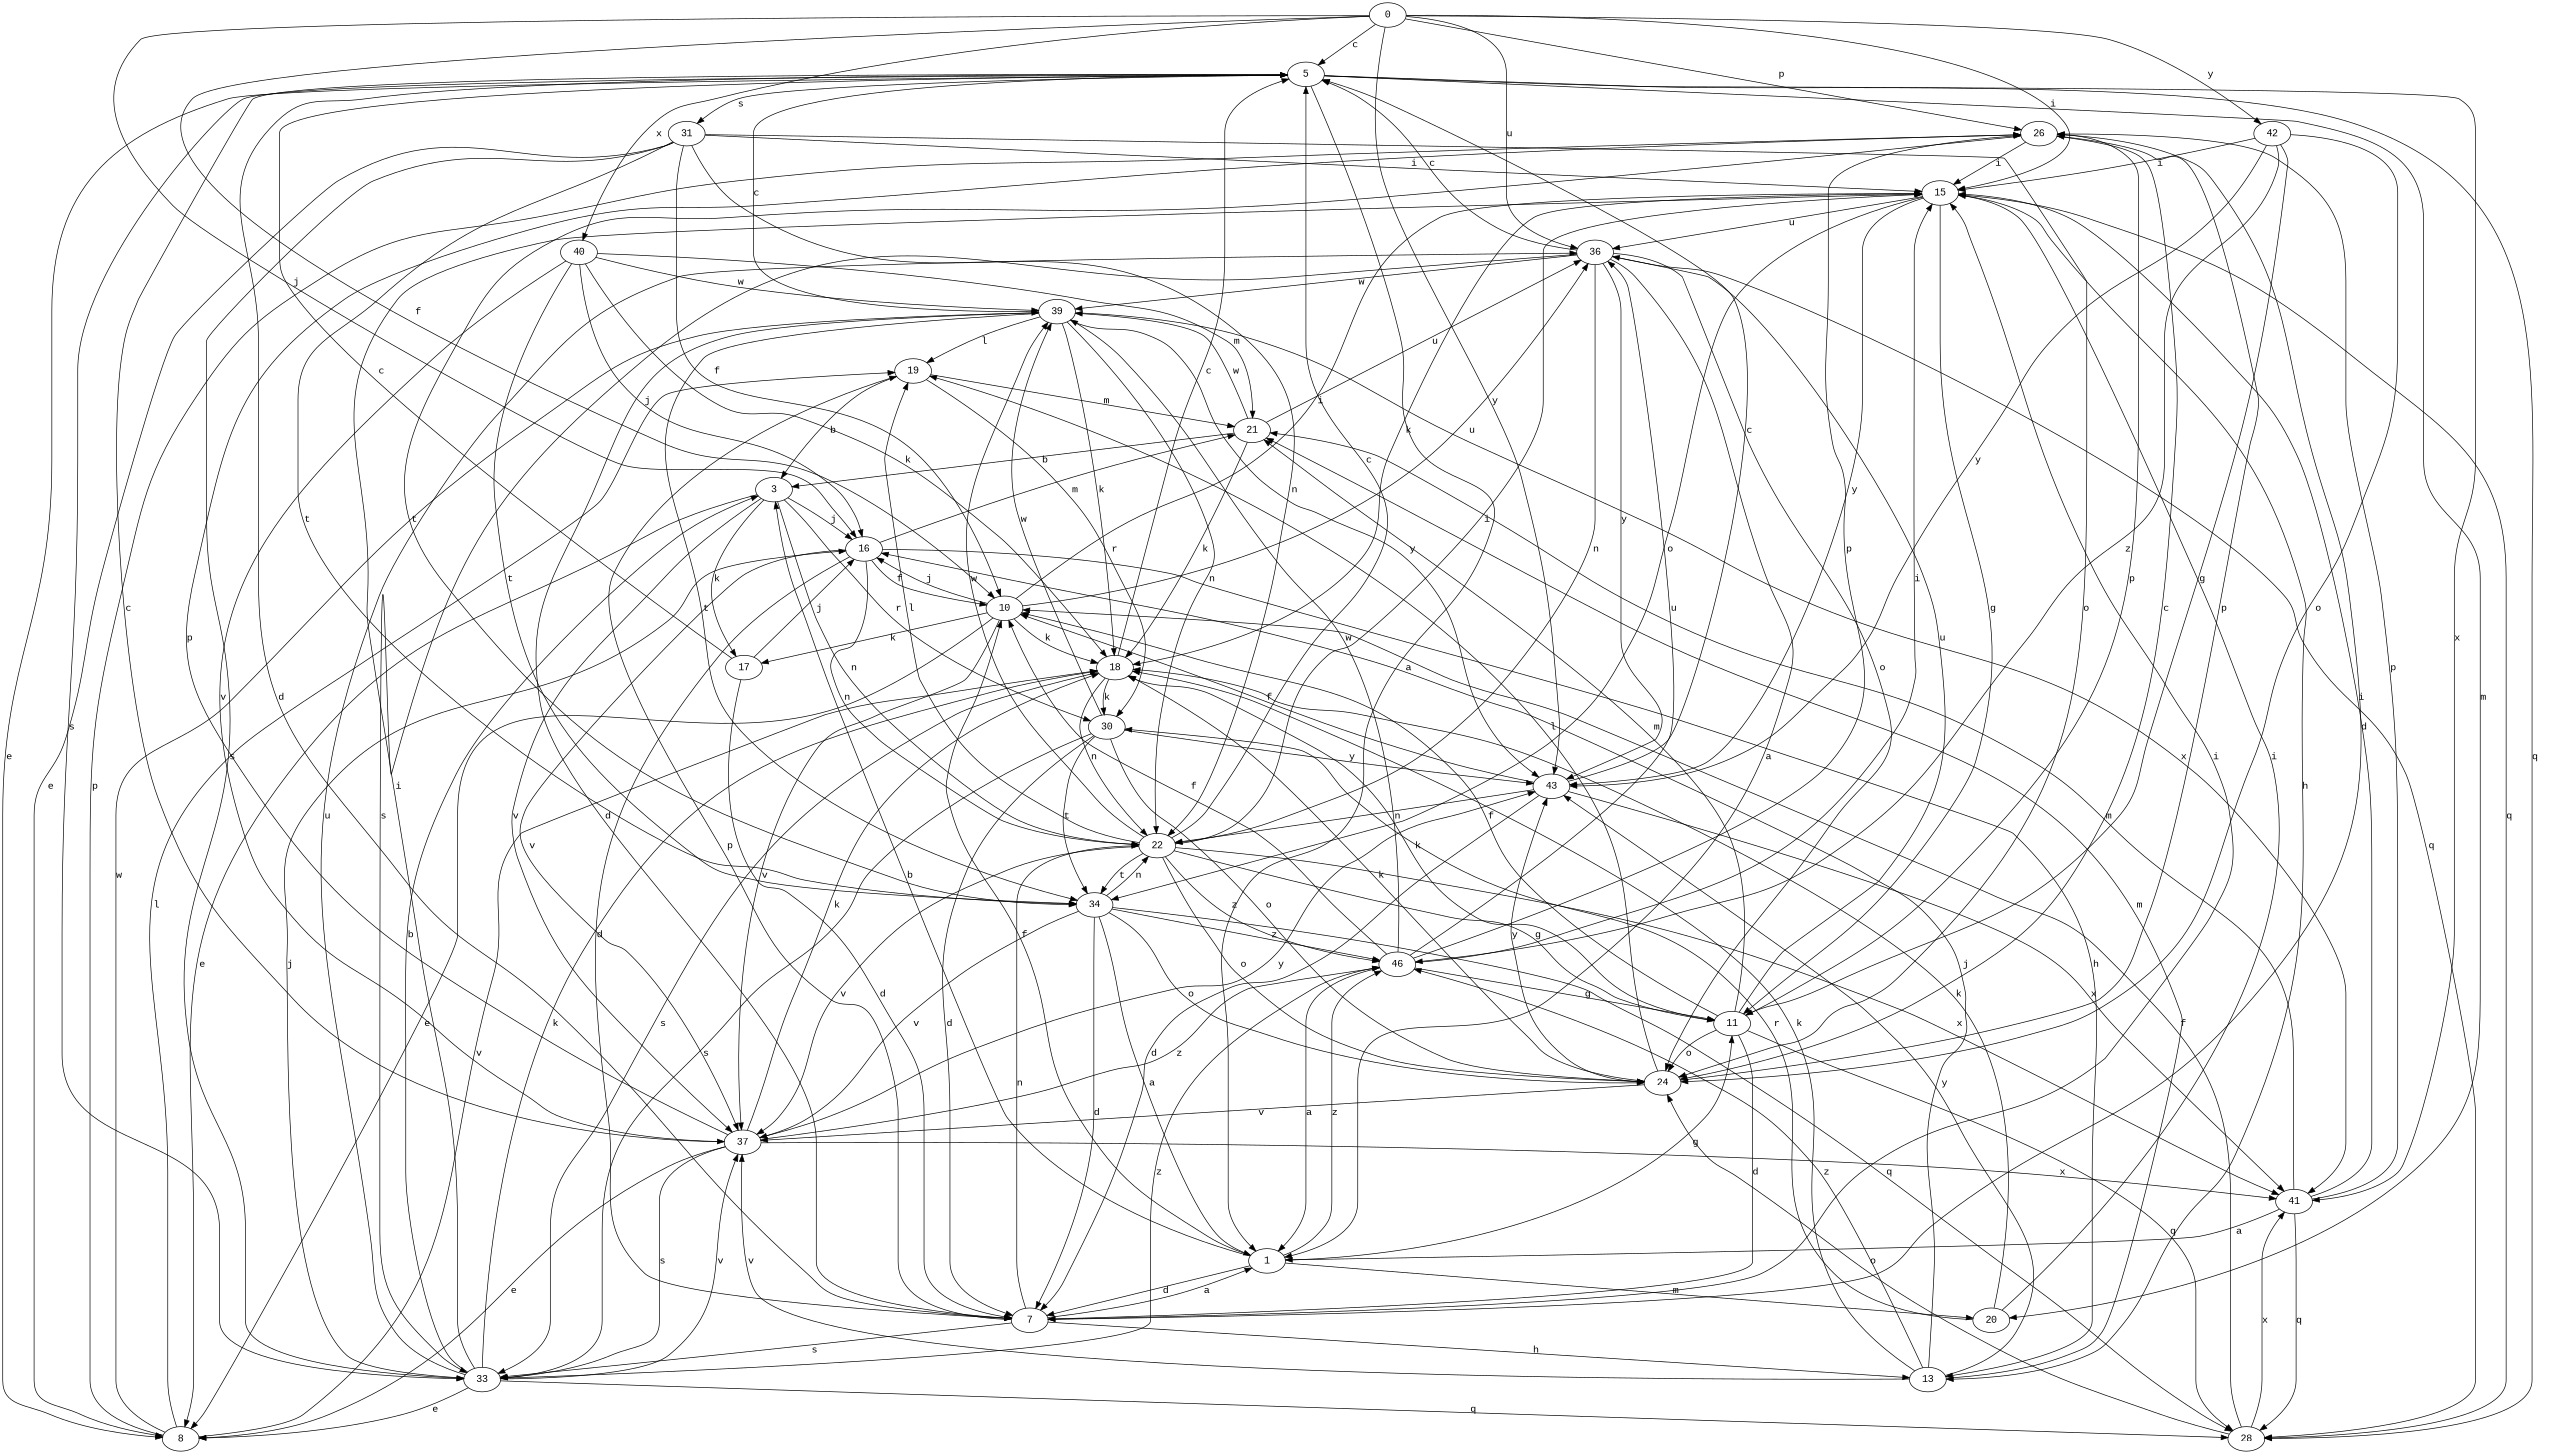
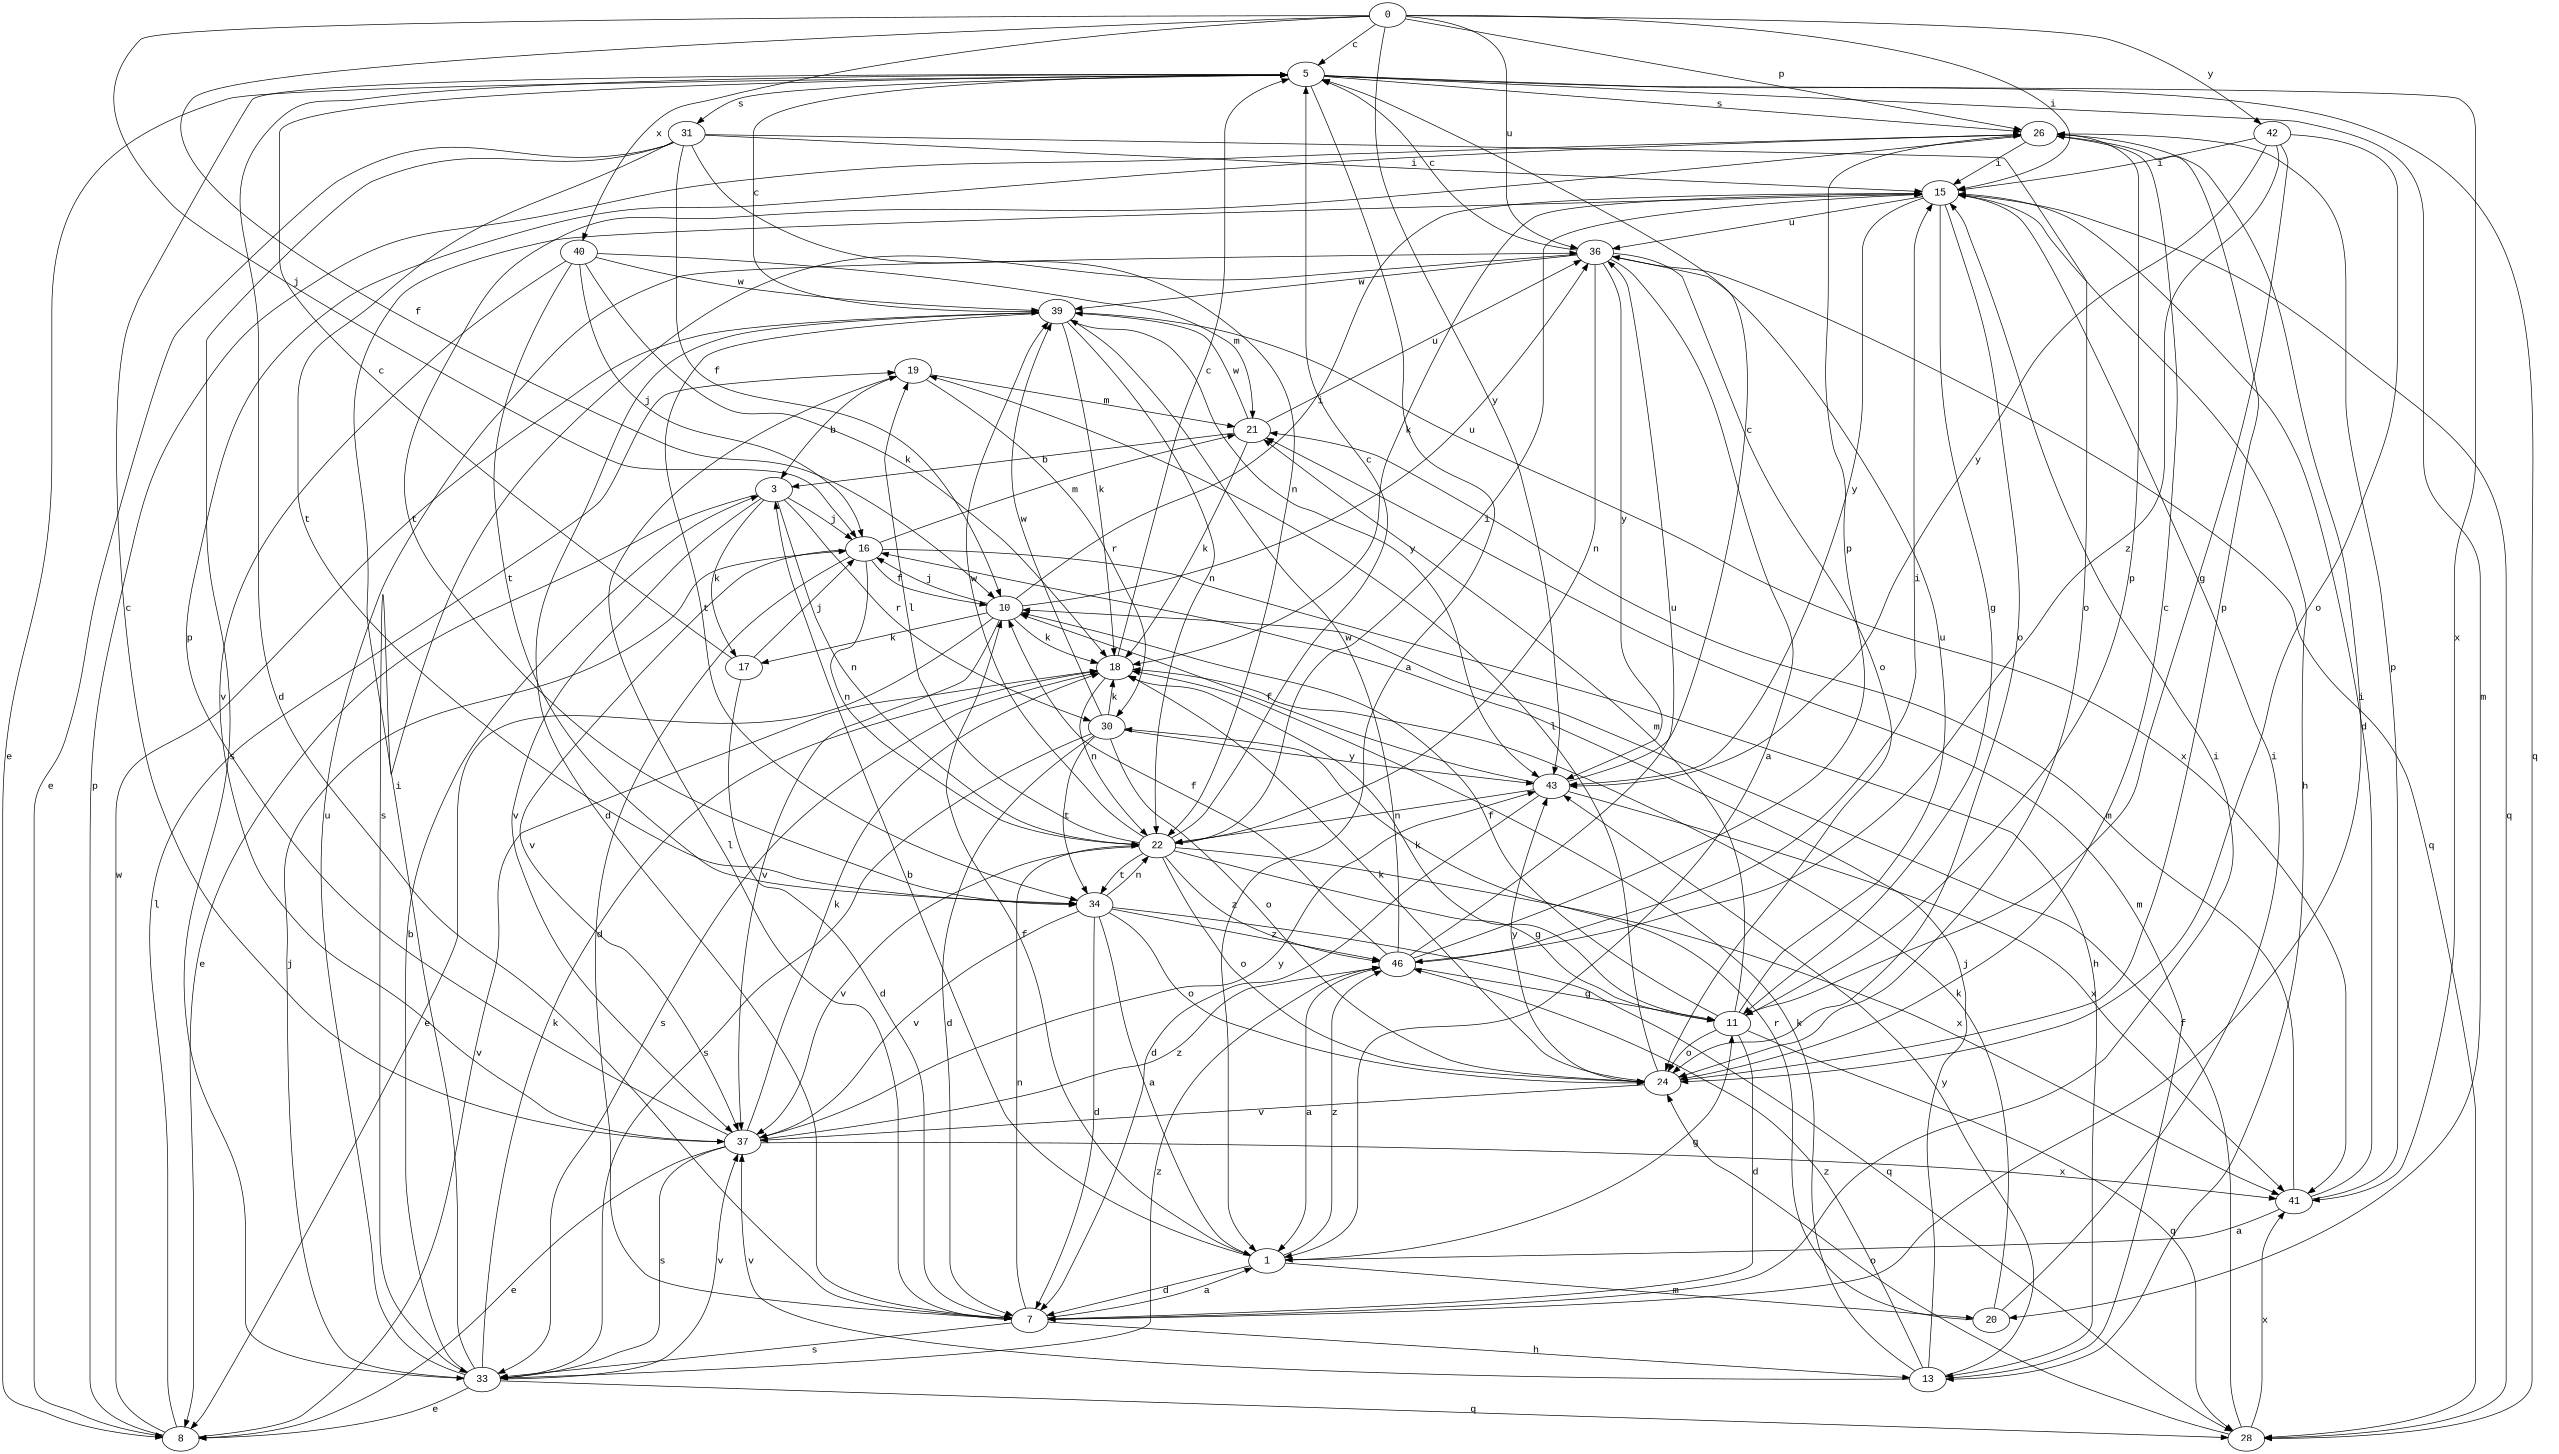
(85, 327) -> (1669, 104)
(985, 335) -> none
(1628, 648) -> (2002, 714)
(1104, 693) -> (1110, 701)
(730, 846) -> (730, 846)
(2296, 1326) -> none
